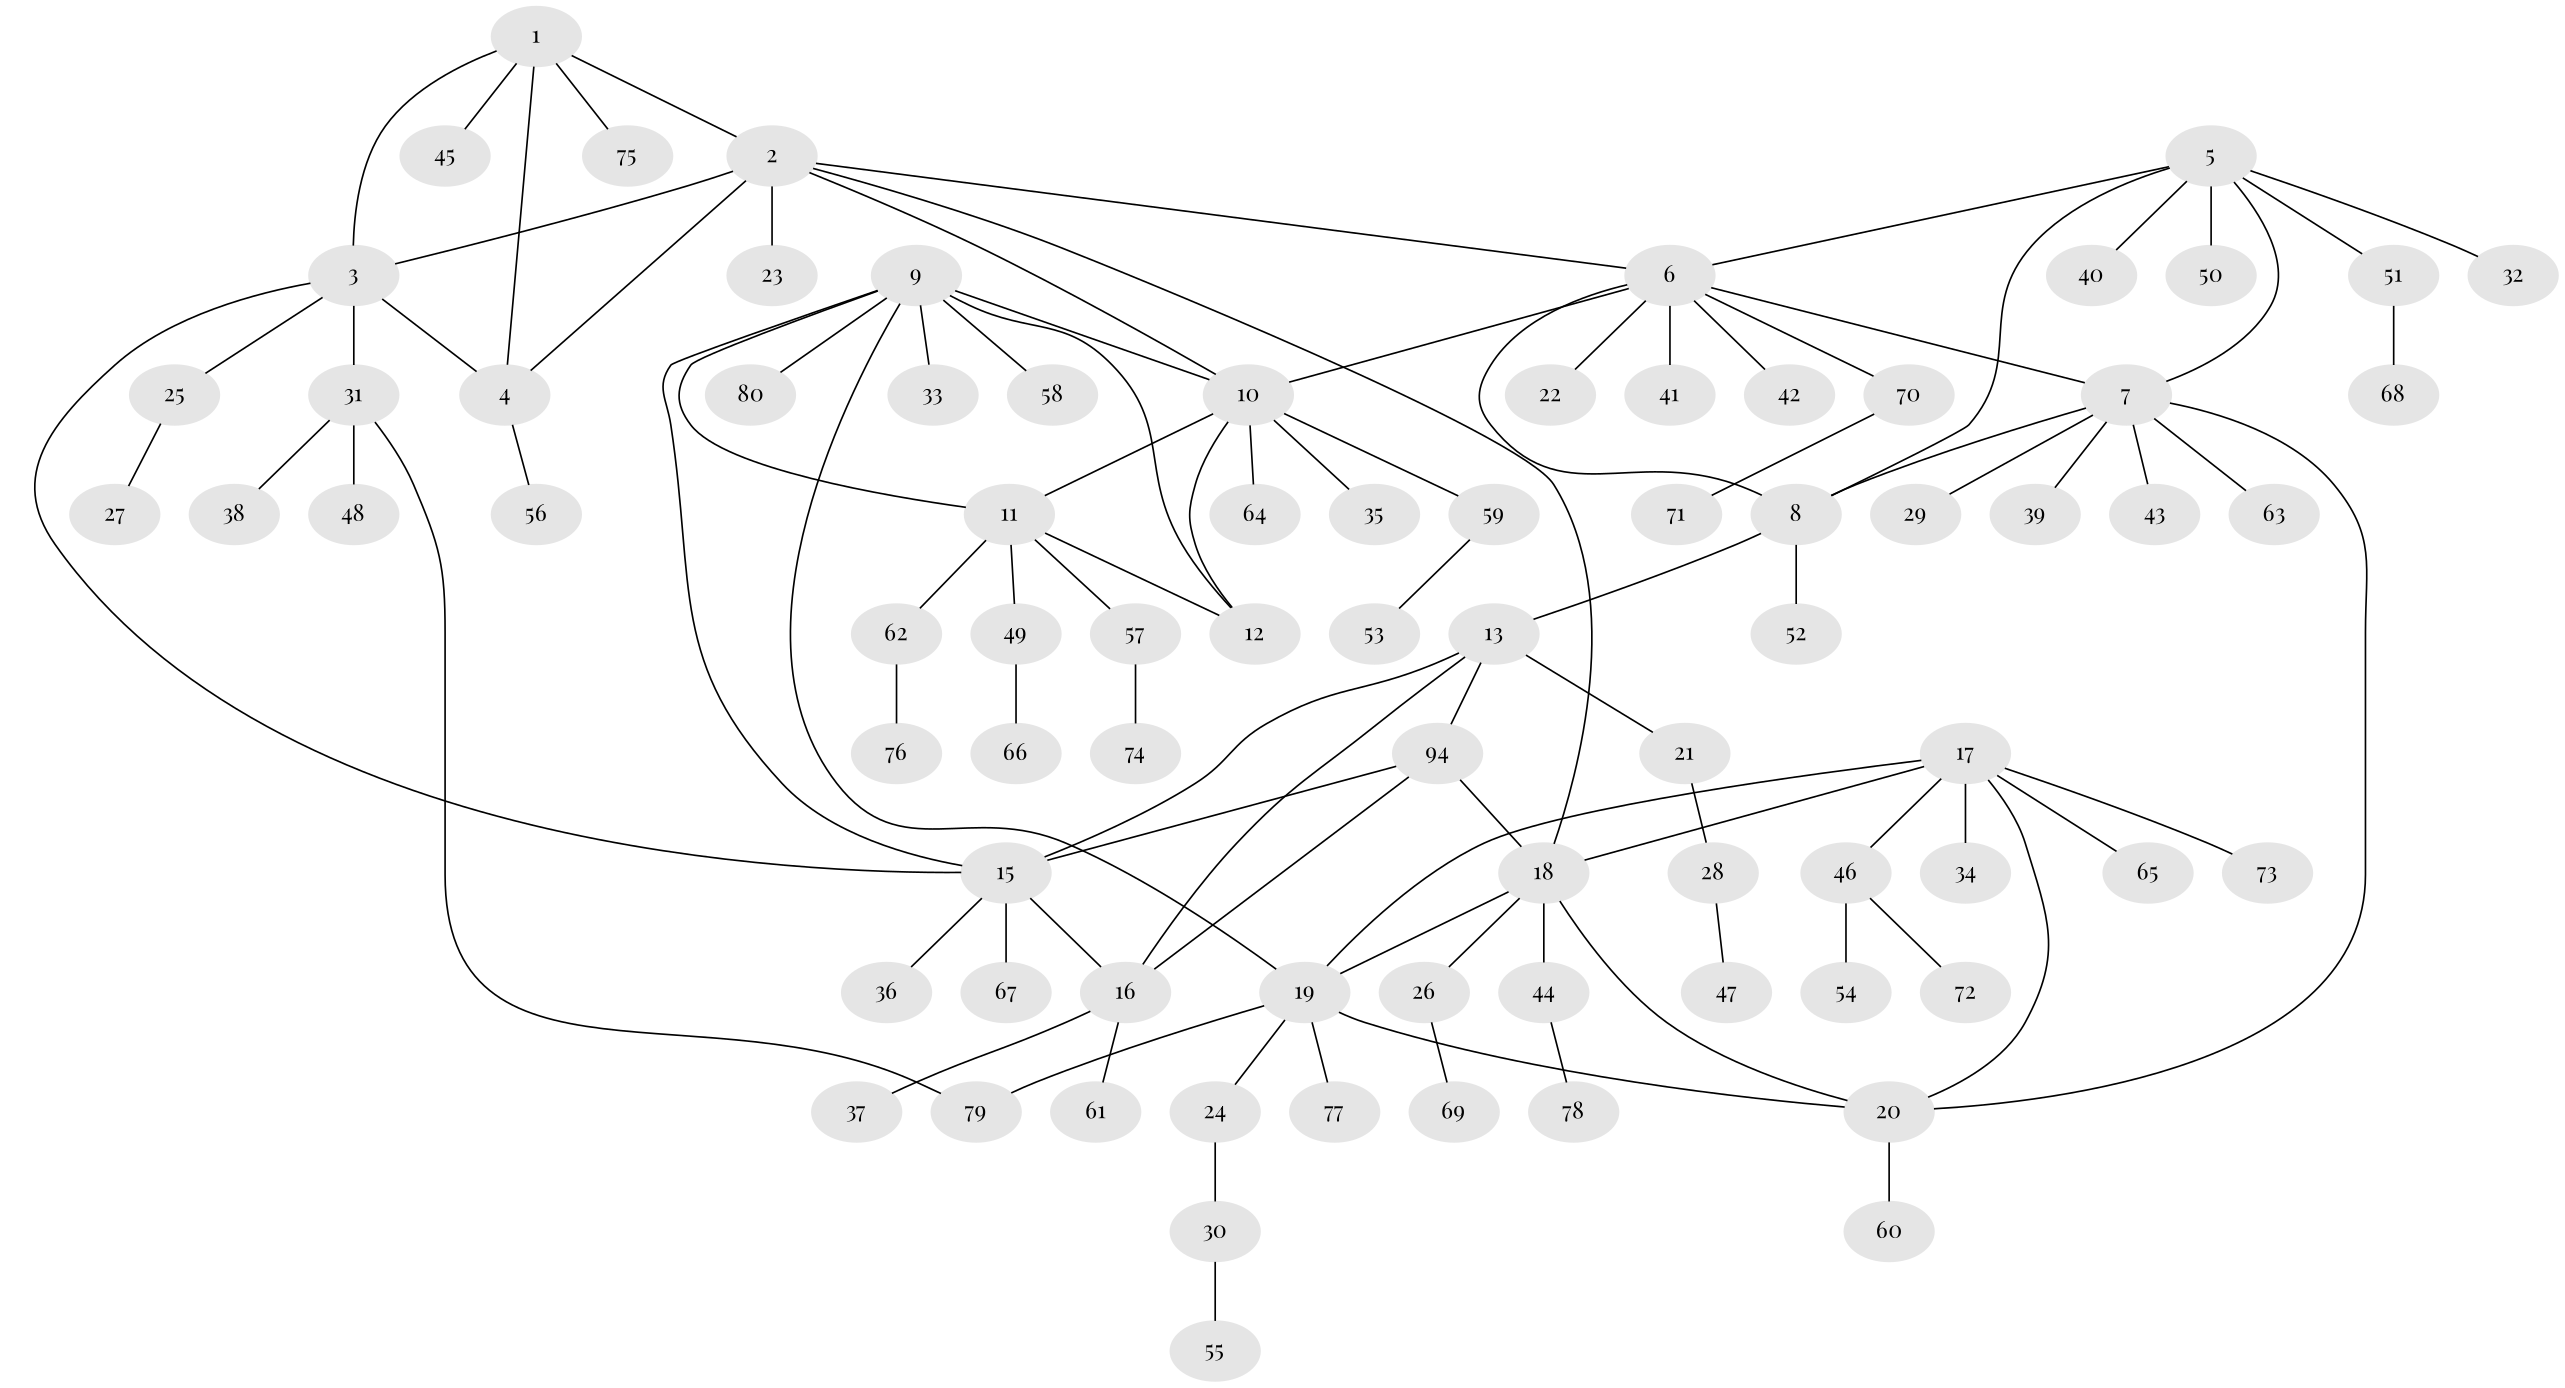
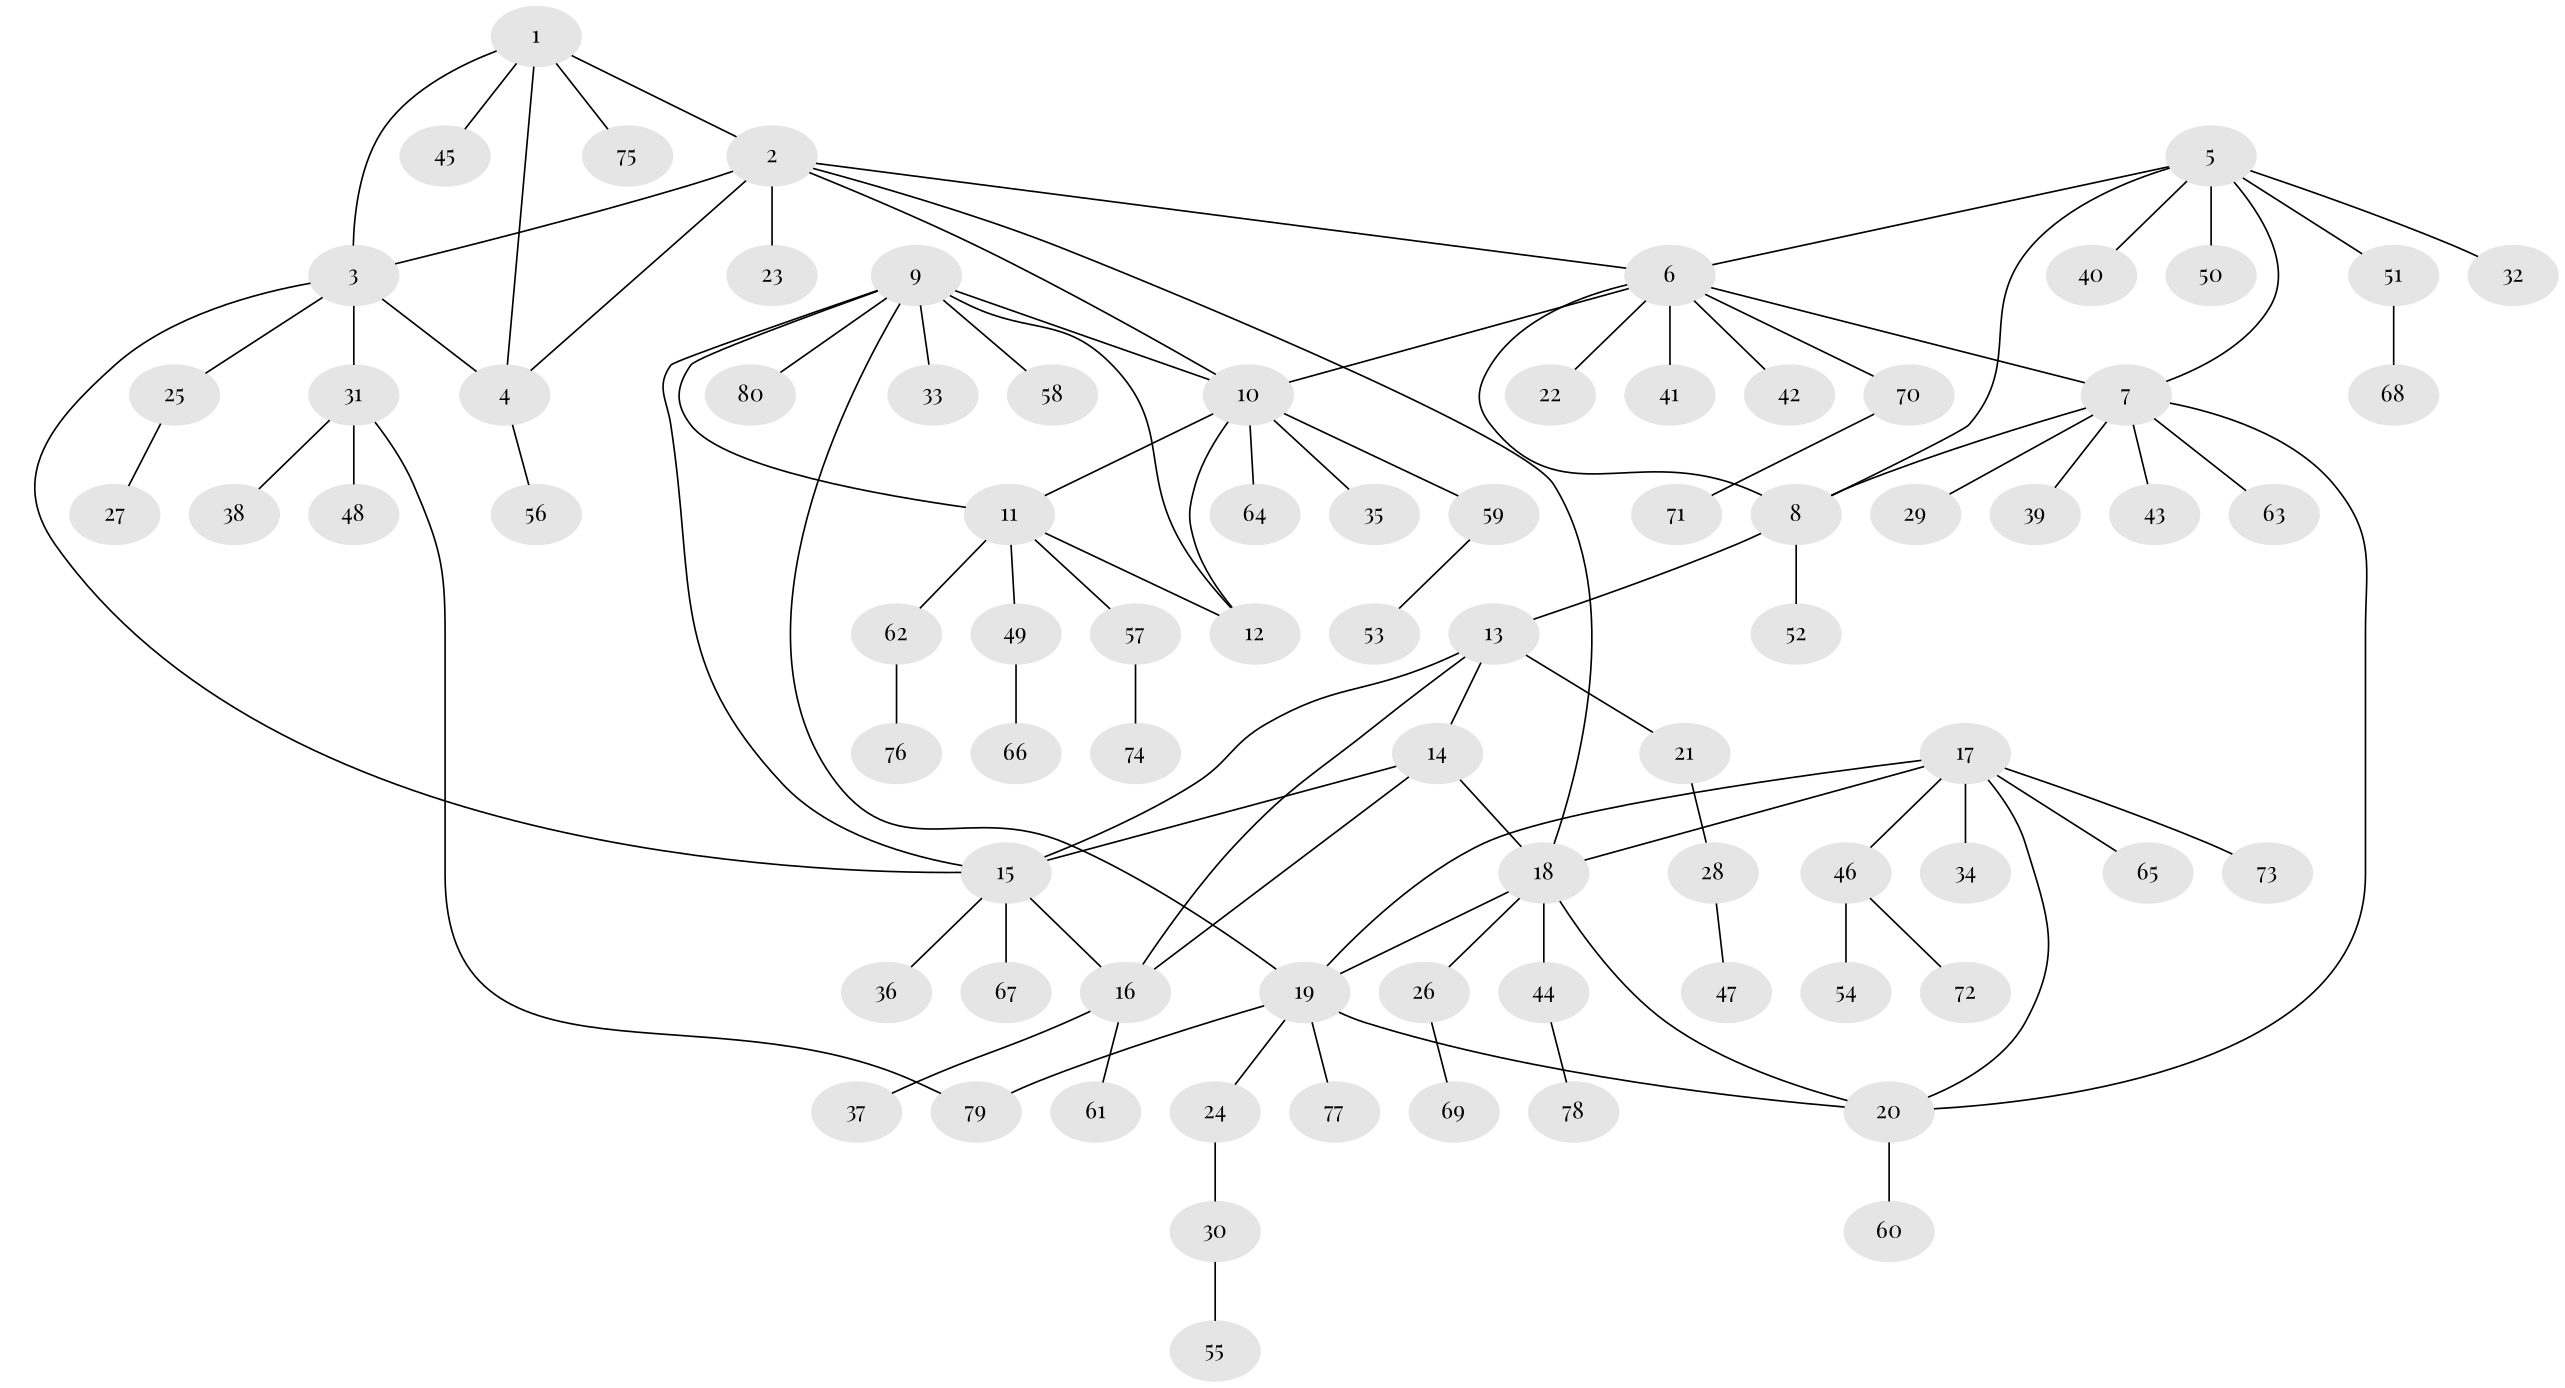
(1438, 754) -> (1438, 754)
